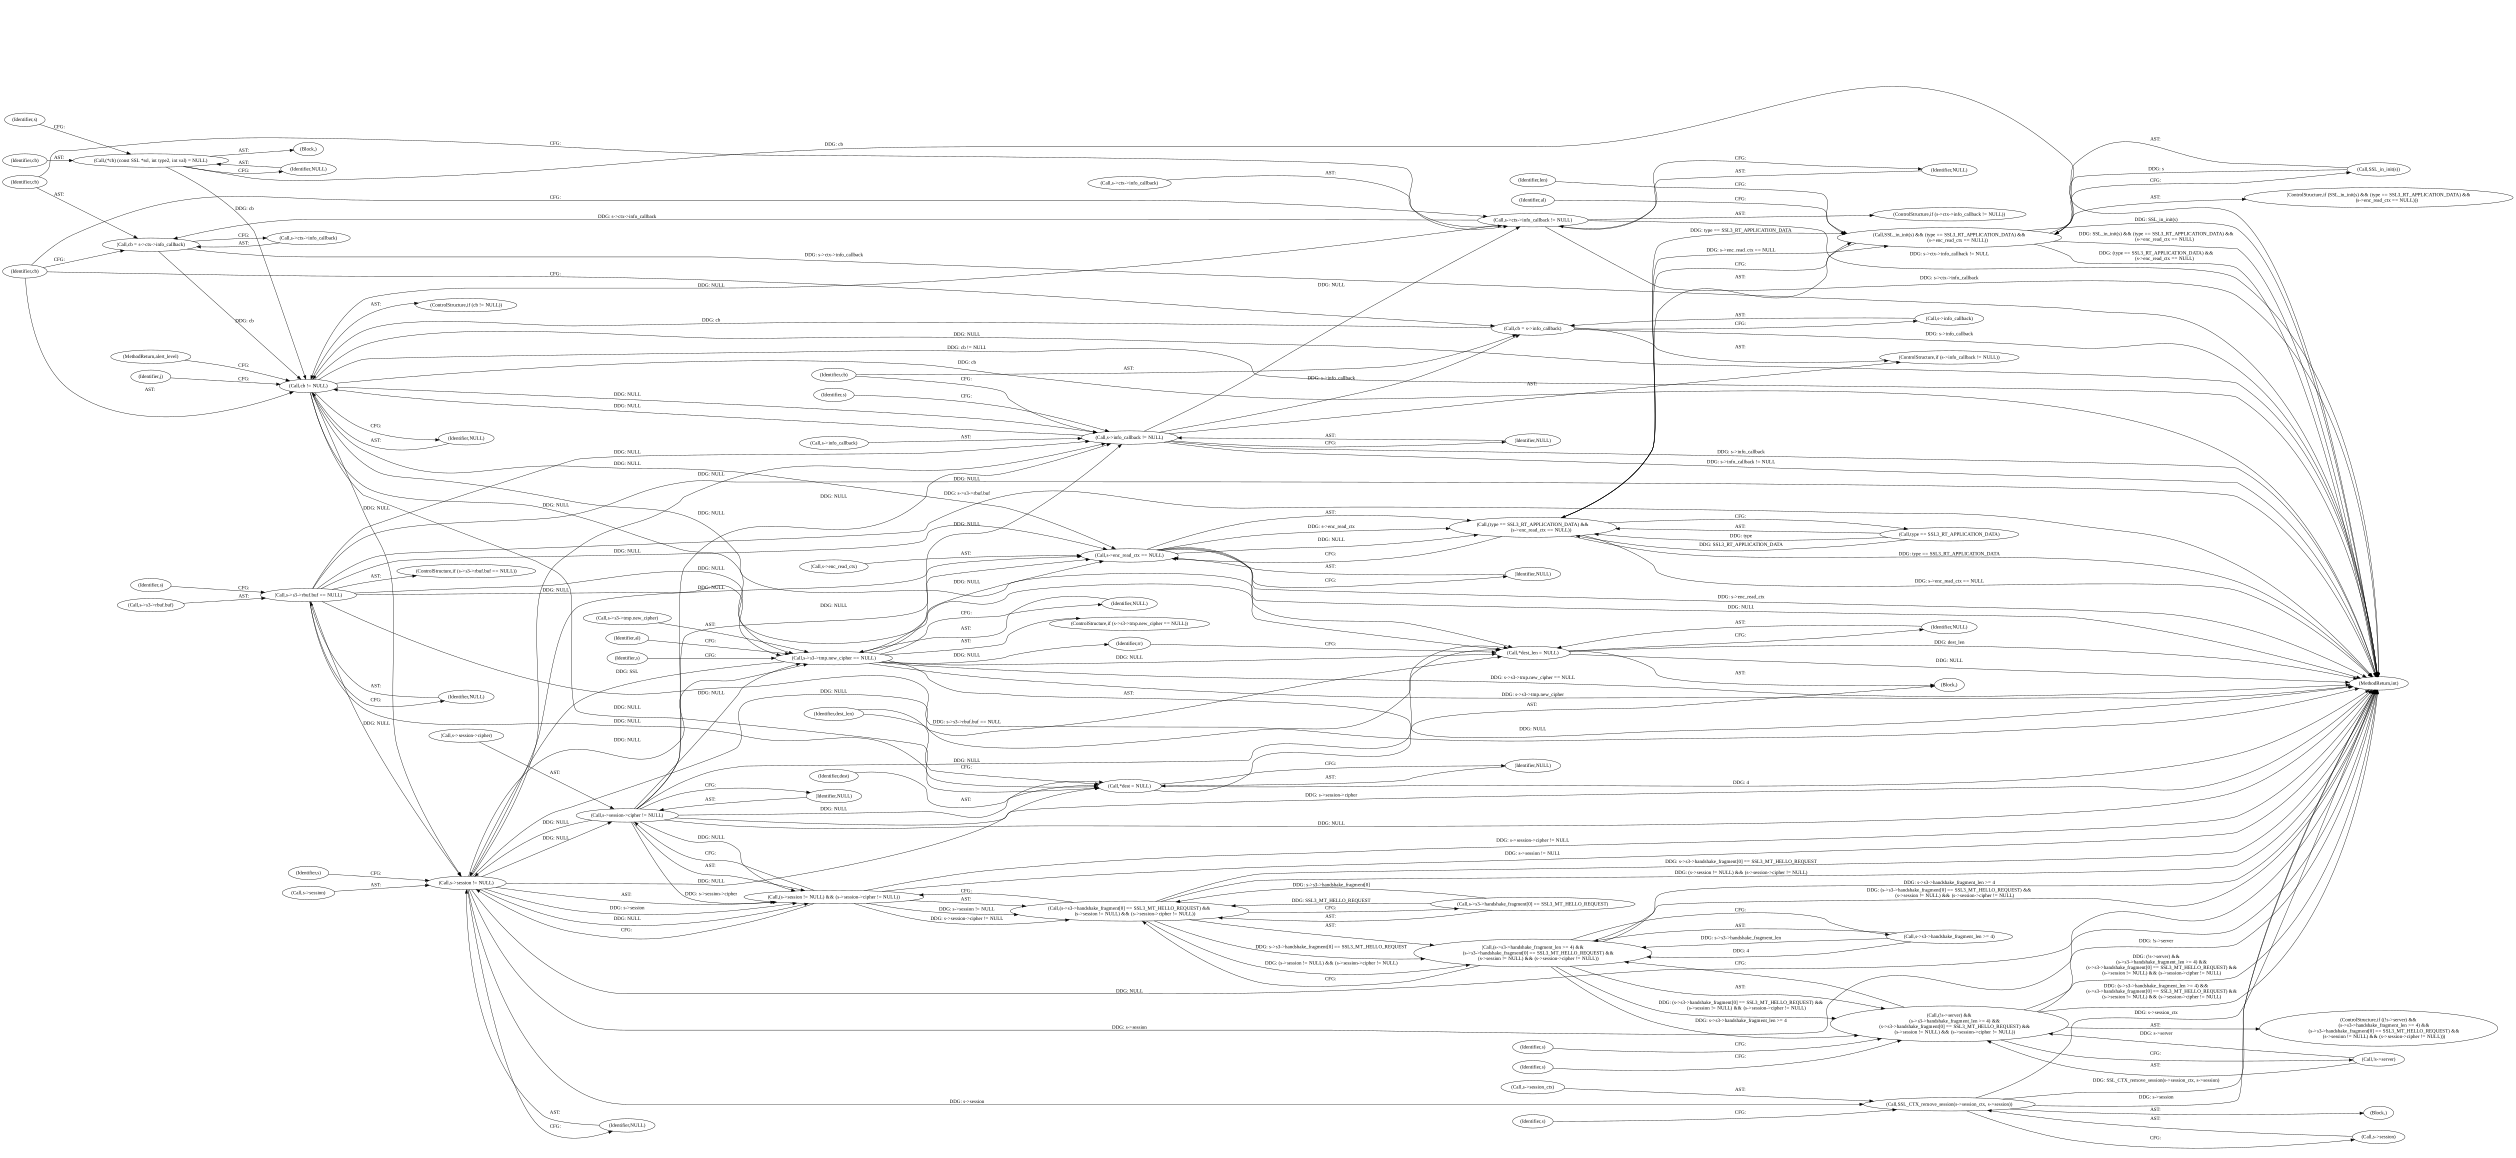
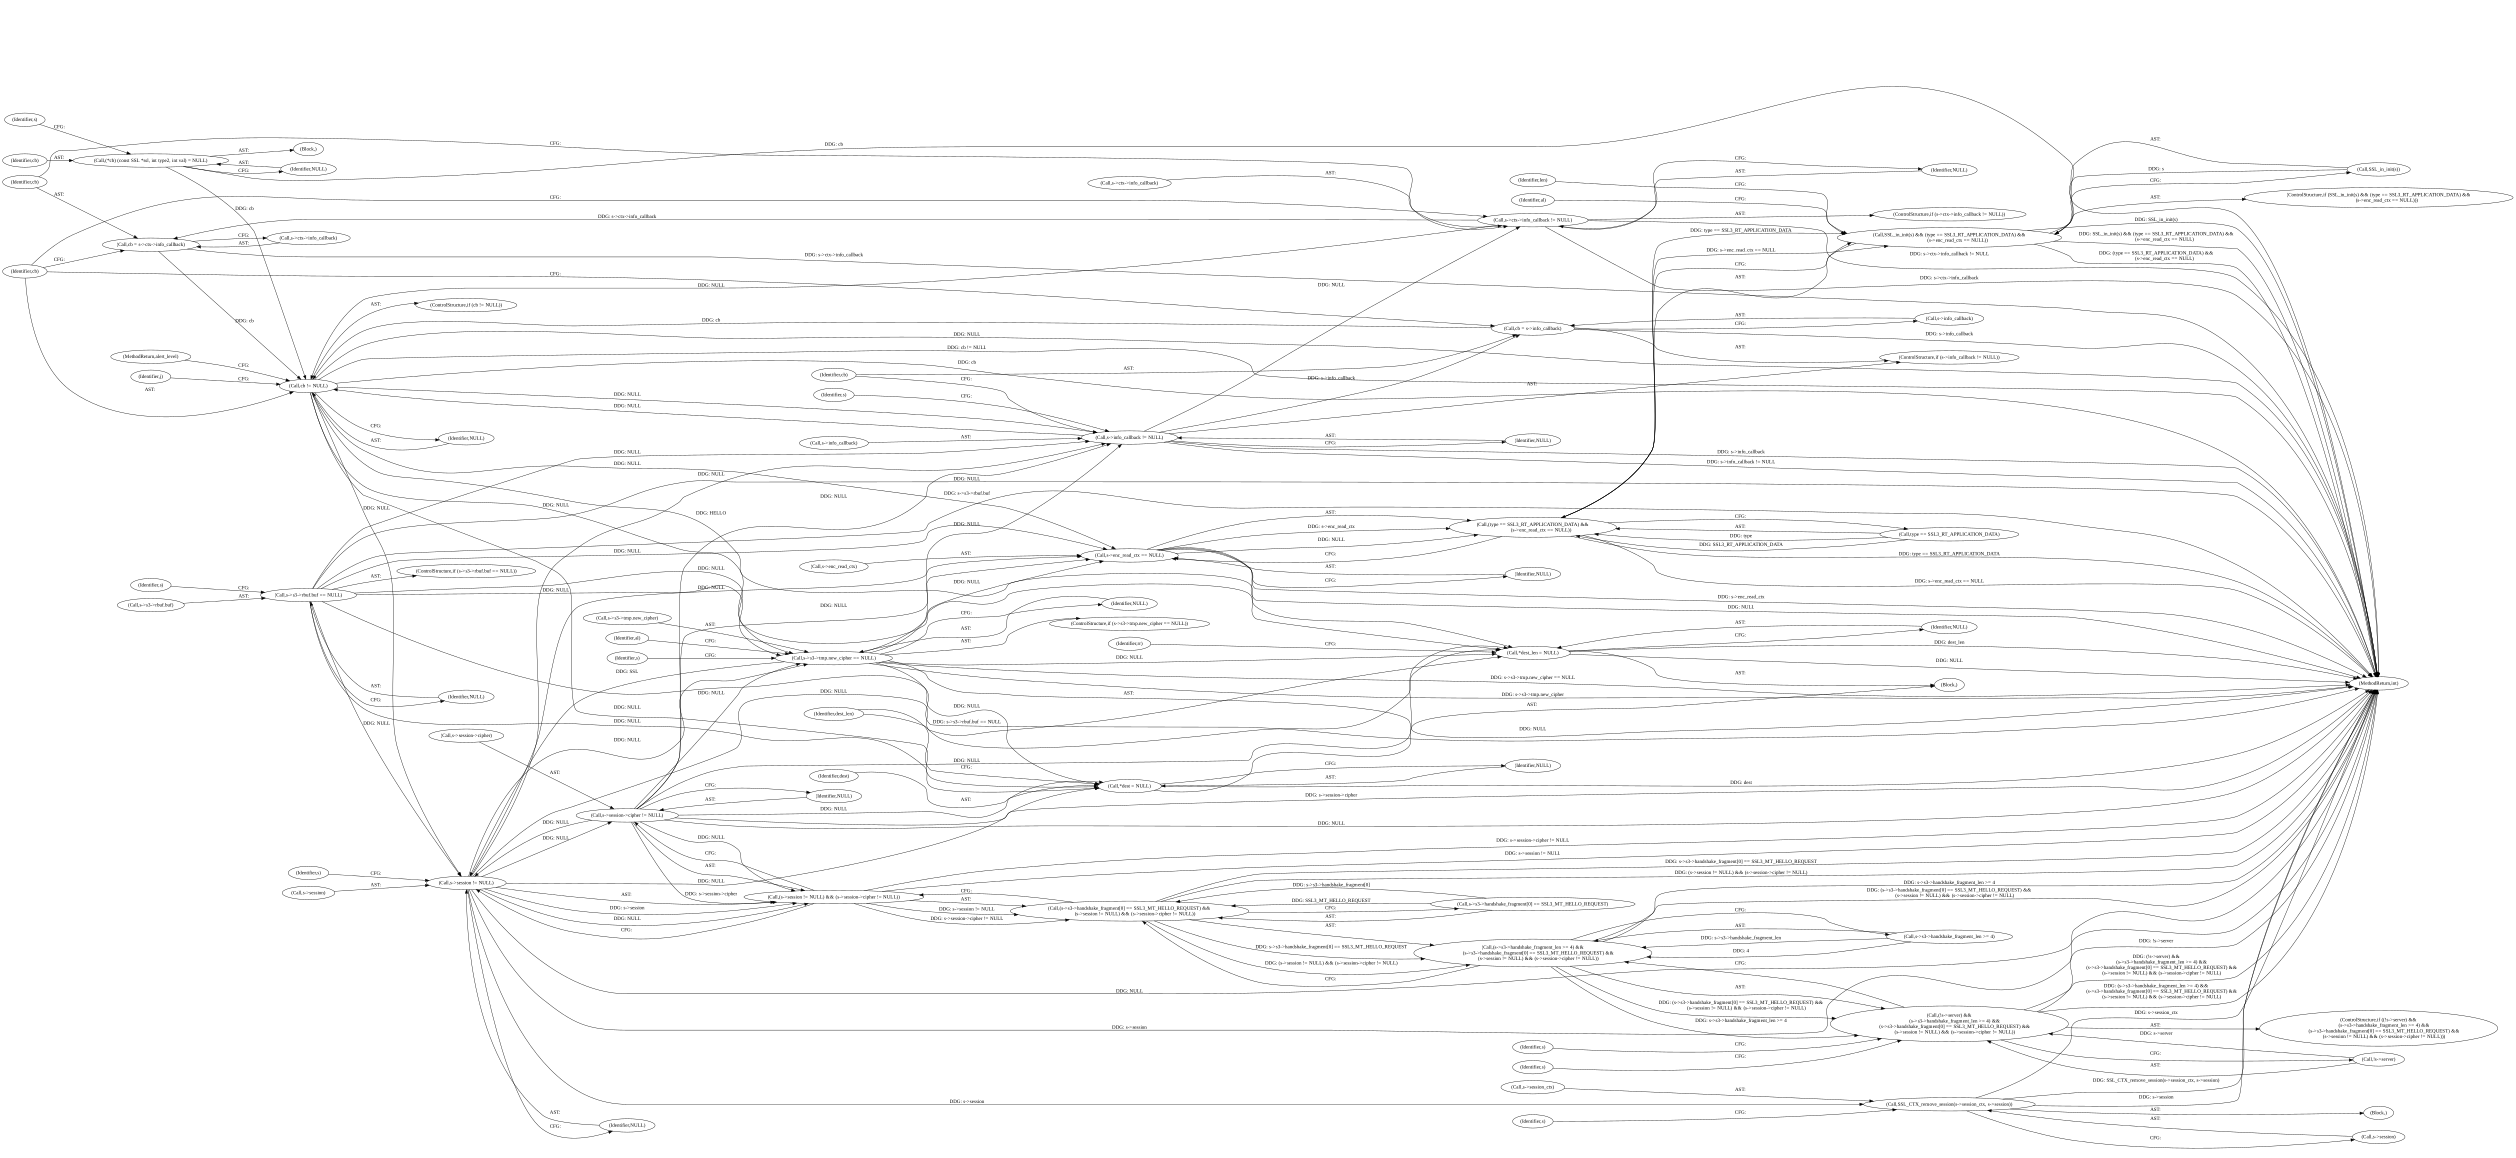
(711, 513) -> (711, 513)
(994, 659) -> (990, 711)
(1741, 783) -> (1741, 783)
